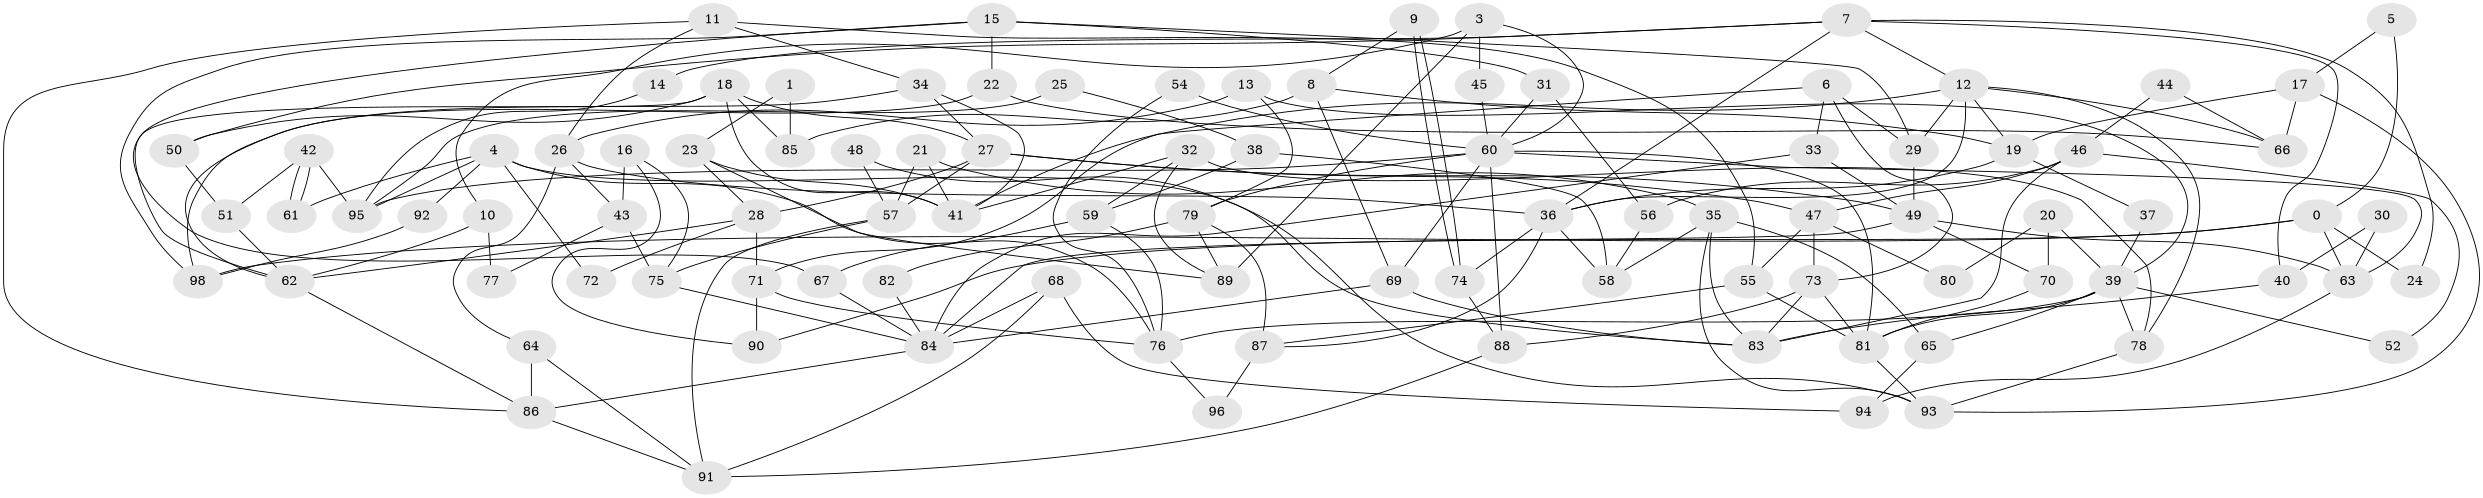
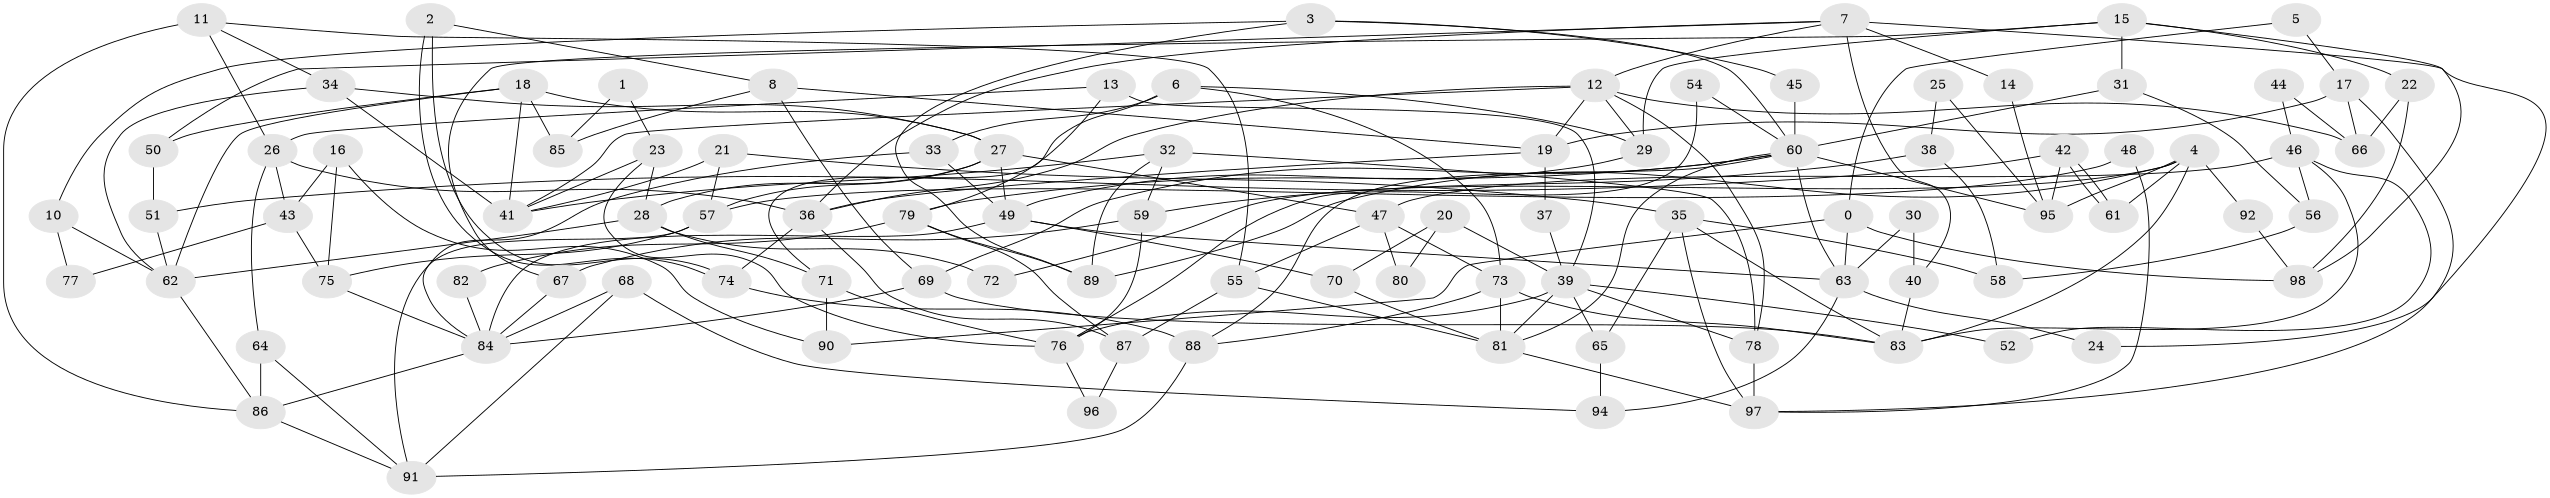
(1414, 20) -> (431, 20)
(1578, 249) -> none
(2371, 252) -> (1969, 317)
(1929, 412) -> (1754, 412)
